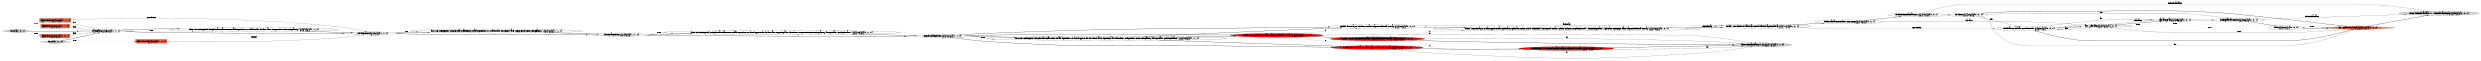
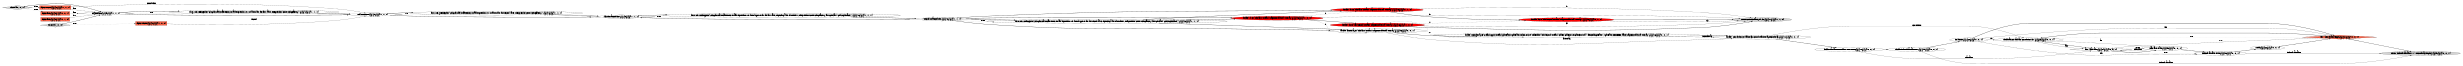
(2175, 20) -> (2166, 48)
(2313, 28) -> none
(776, 36) -> (776, 20)
